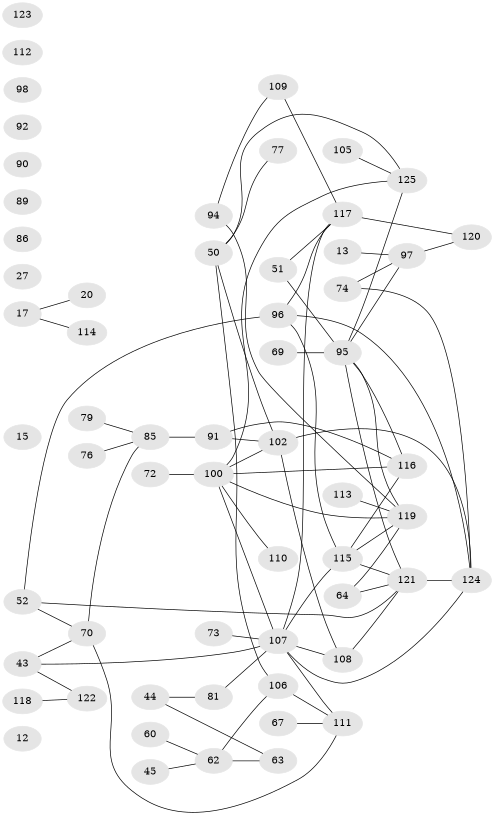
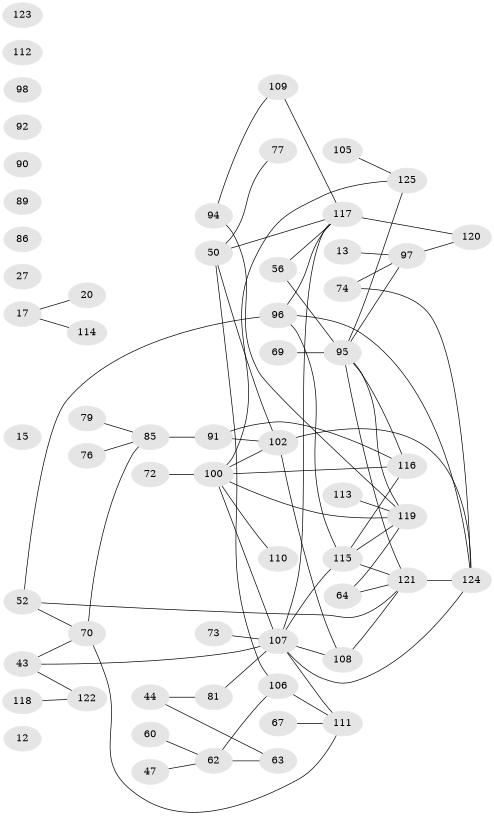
(277, 121) -> (278, 234)
(278, 270) -> (278, 270)
(150, 772) -> (150, 772)
